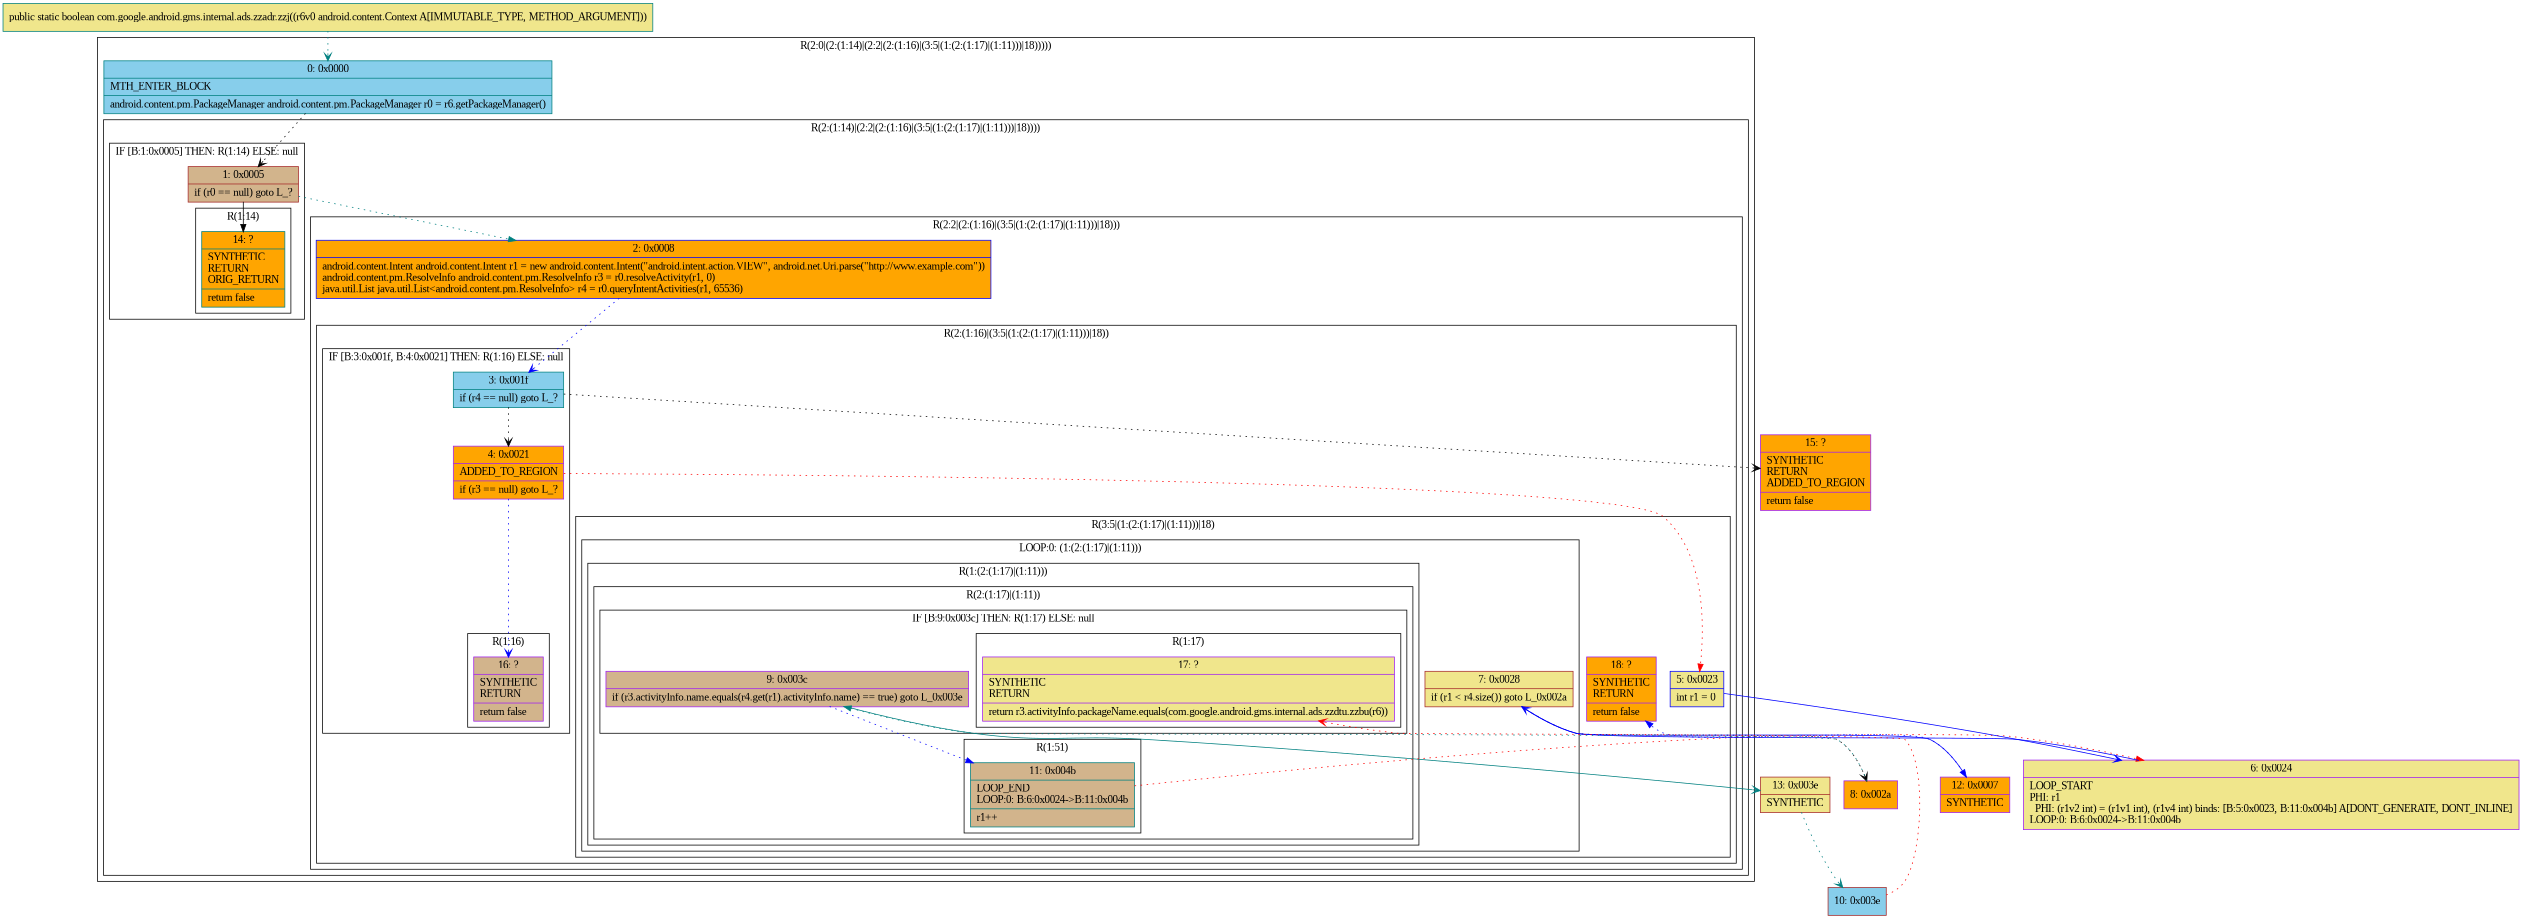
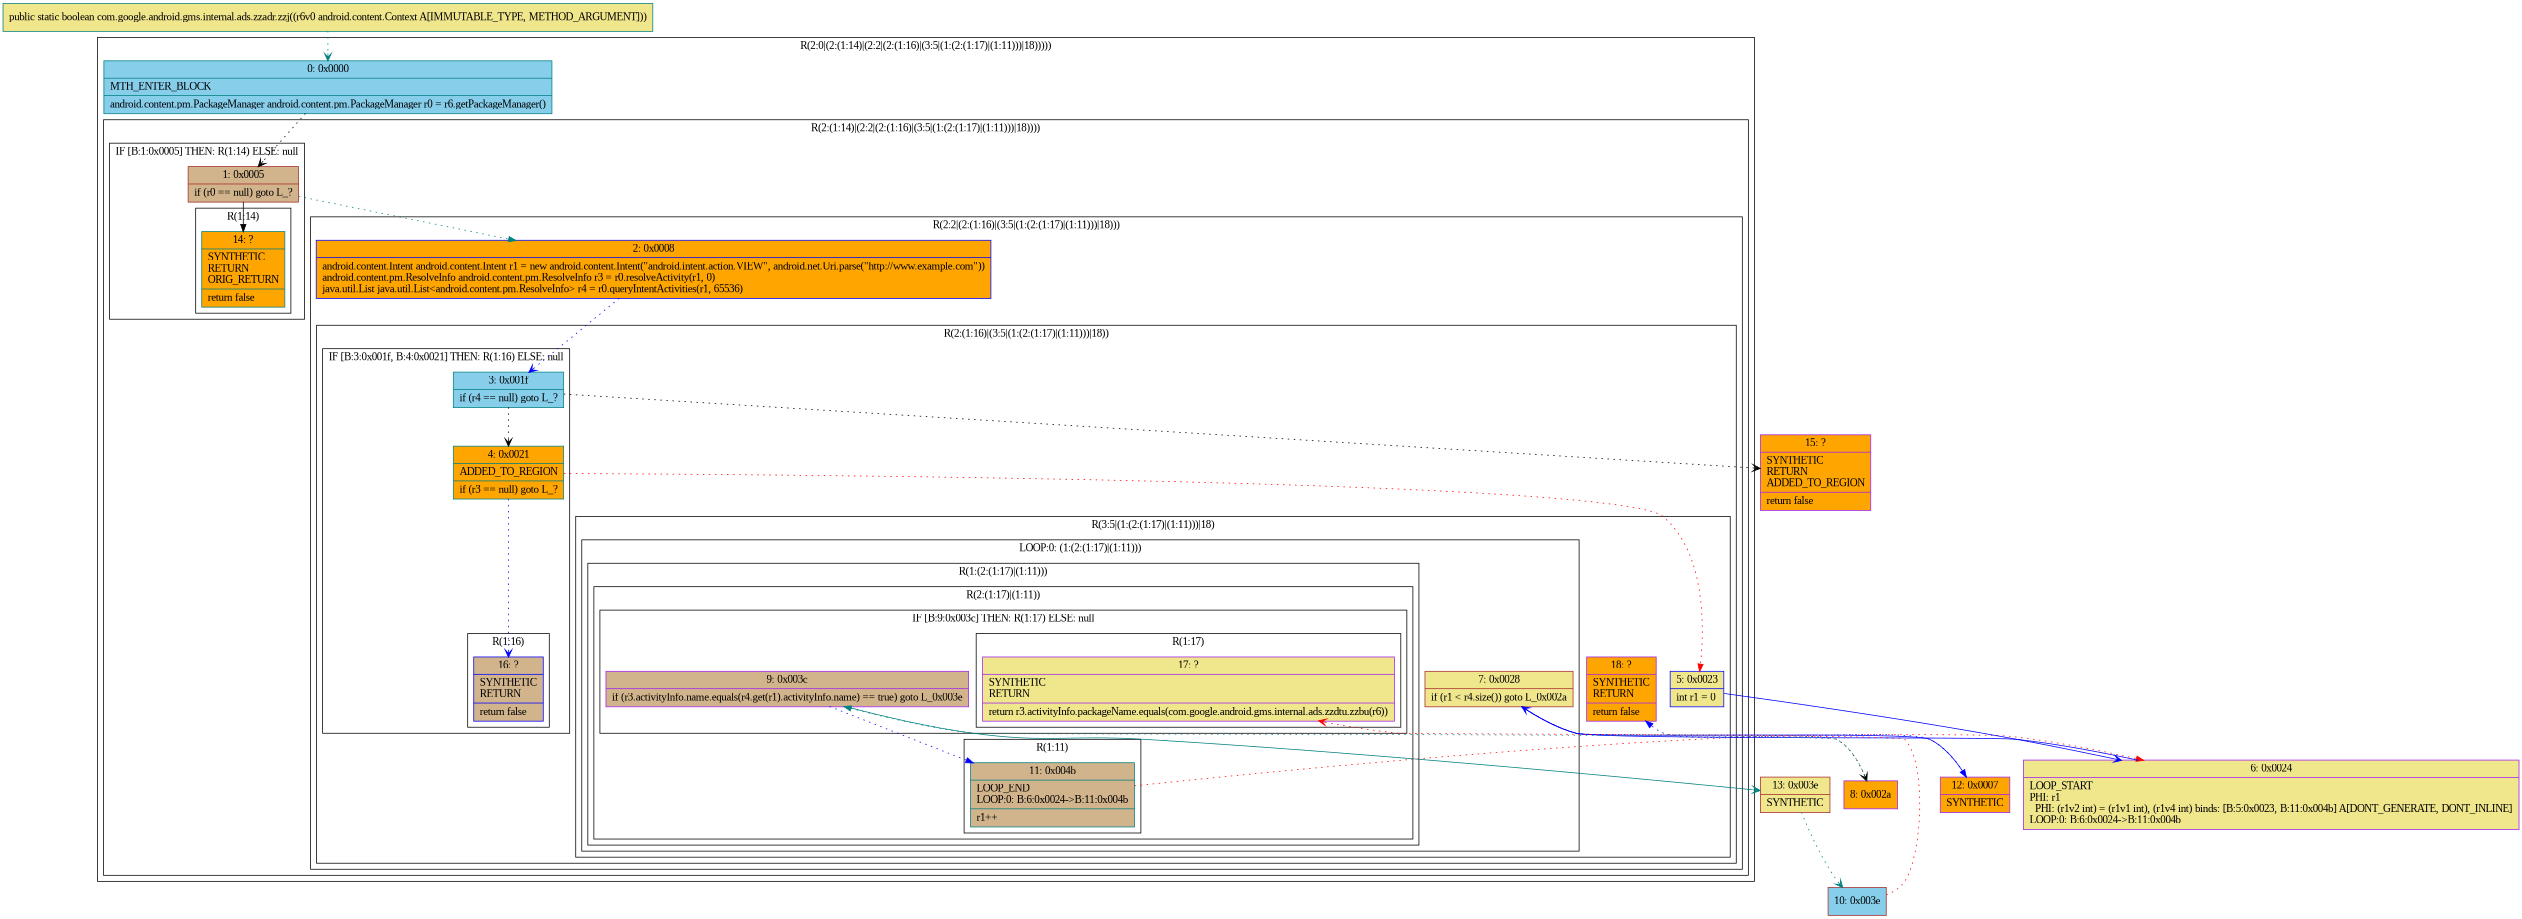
(508, 473) -> (508, 473)
(508, 689) -> (508, 689)
(1052, 748) -> (1052, 748)
